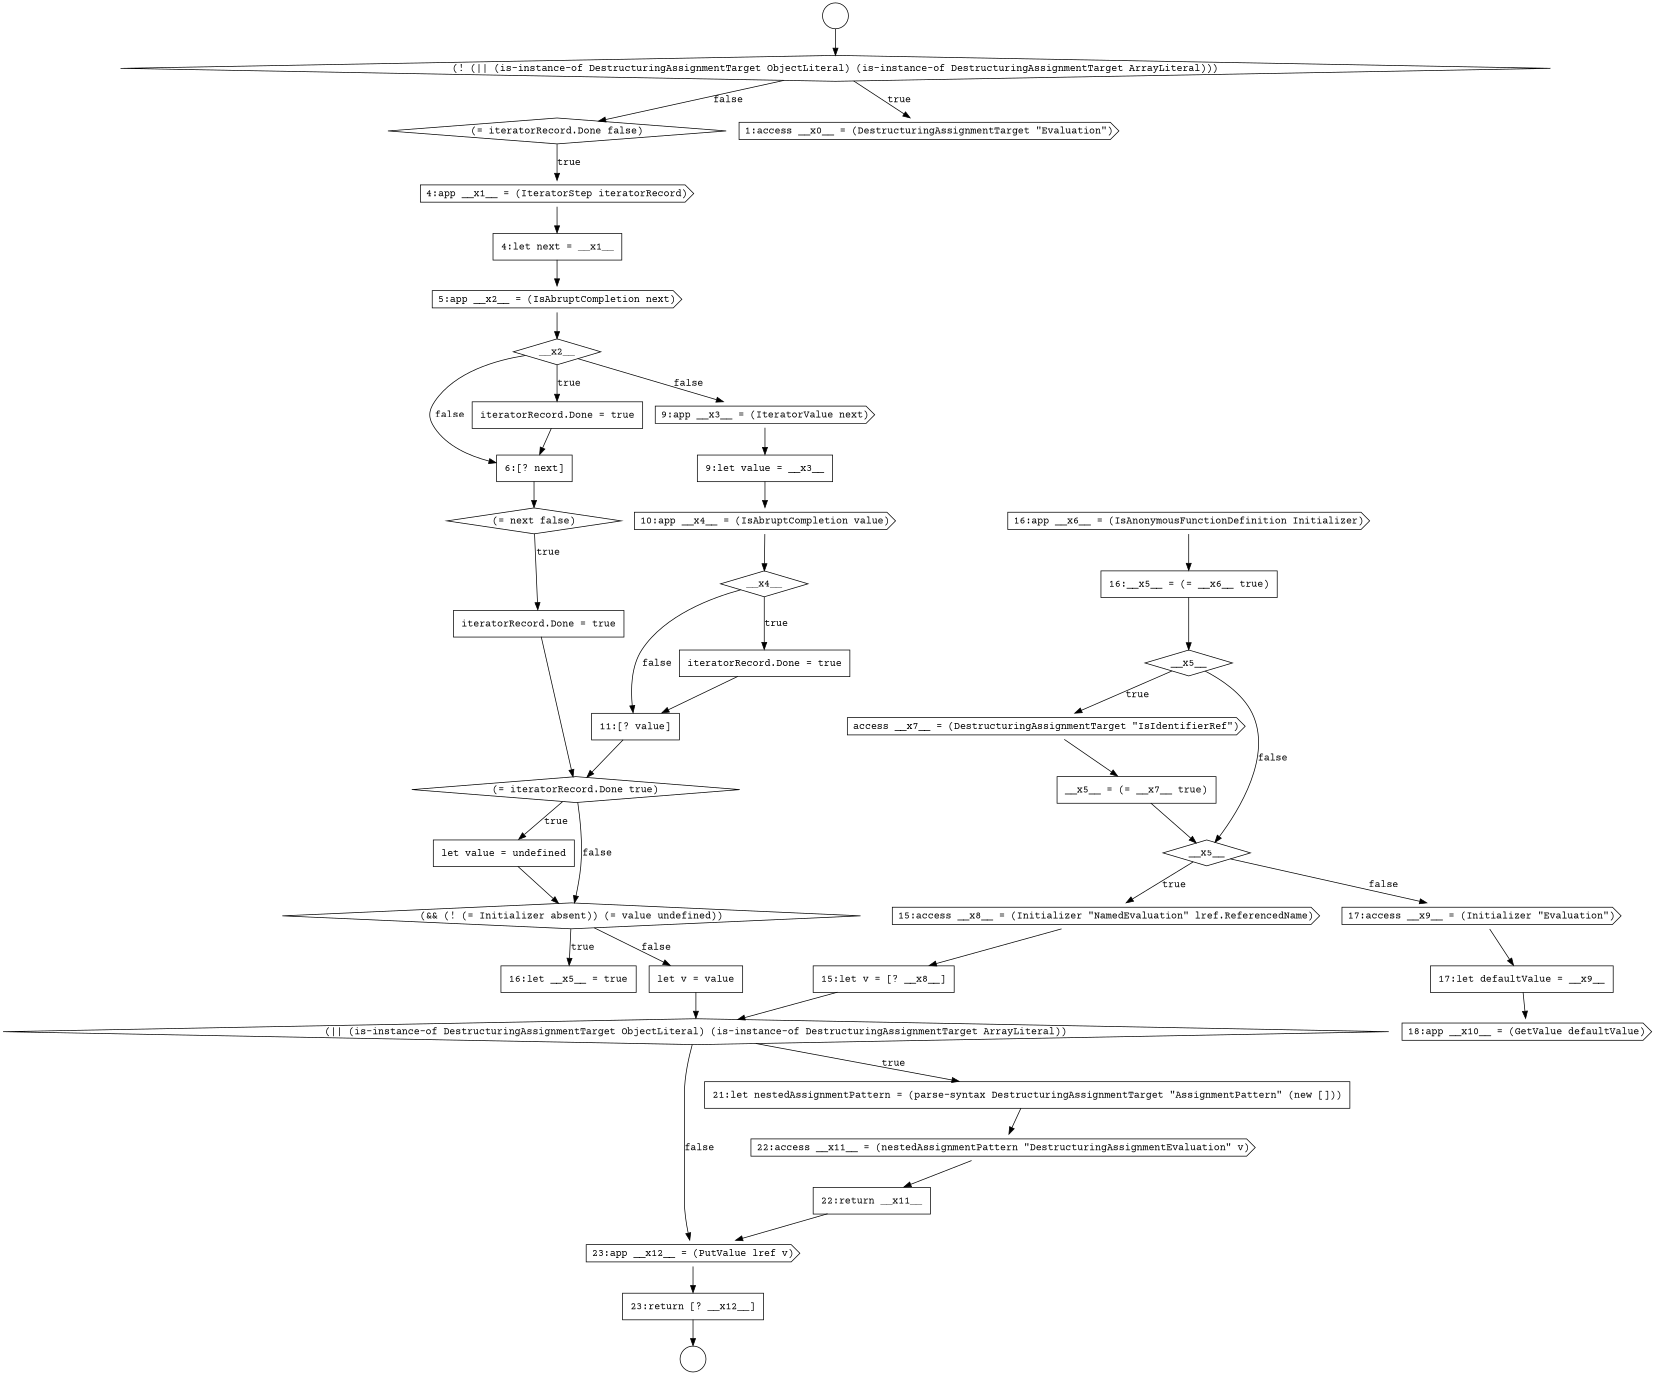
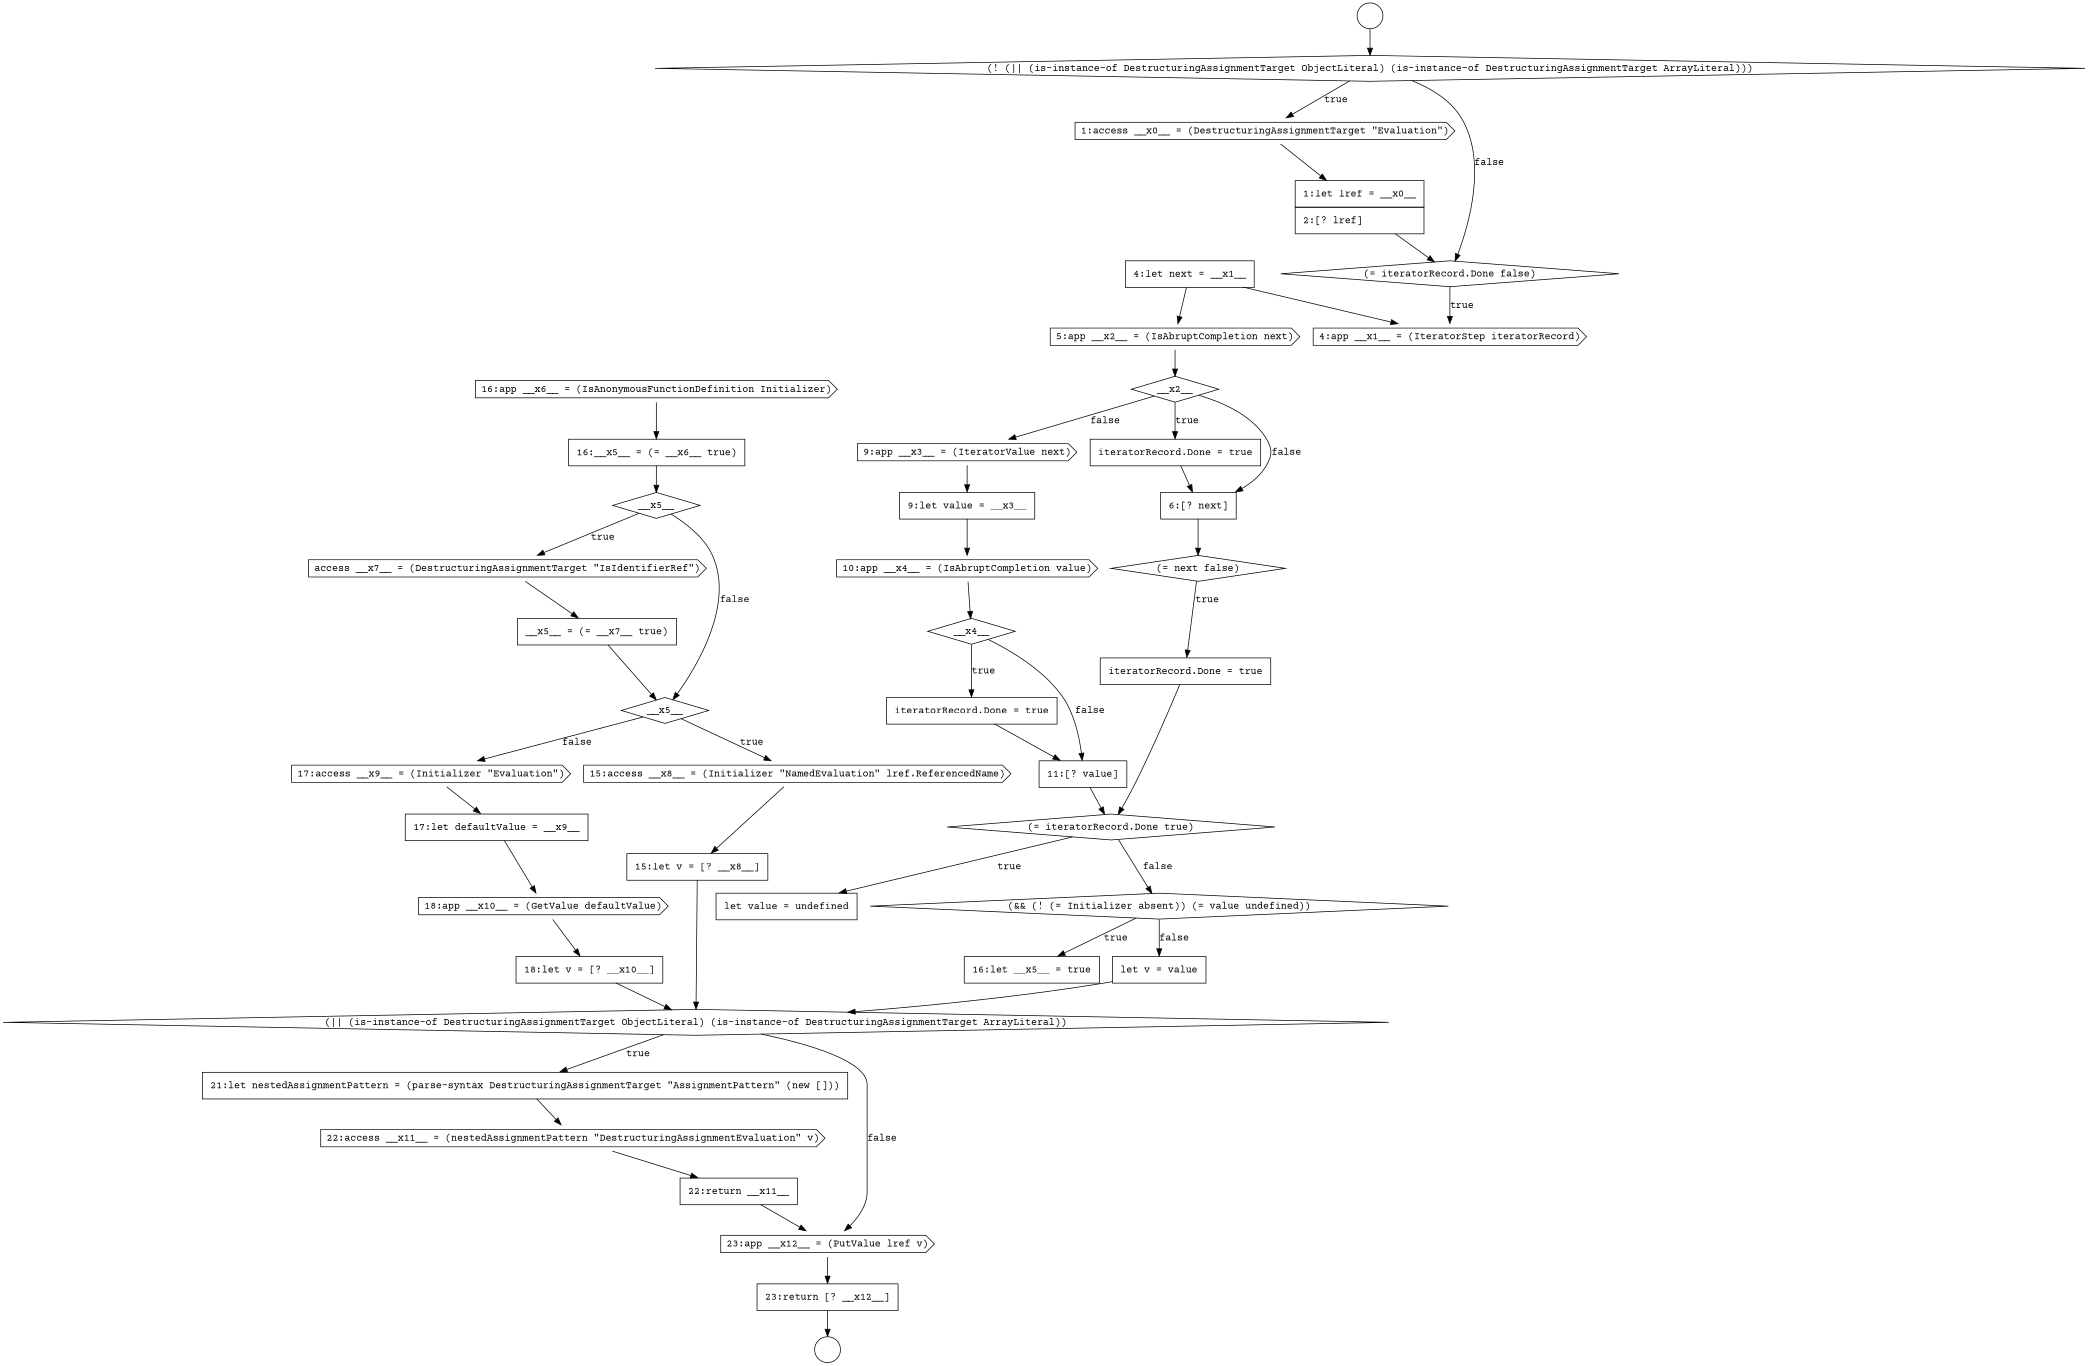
none -> (1359, 207)
(557, 216) -> (1317, 305)
(535, 882) -> none
none -> (589, 969)
